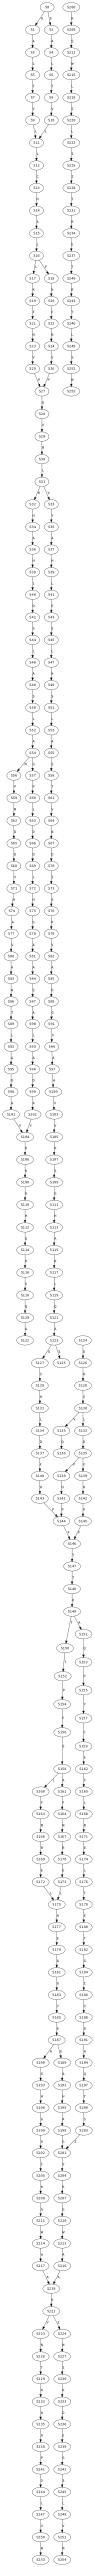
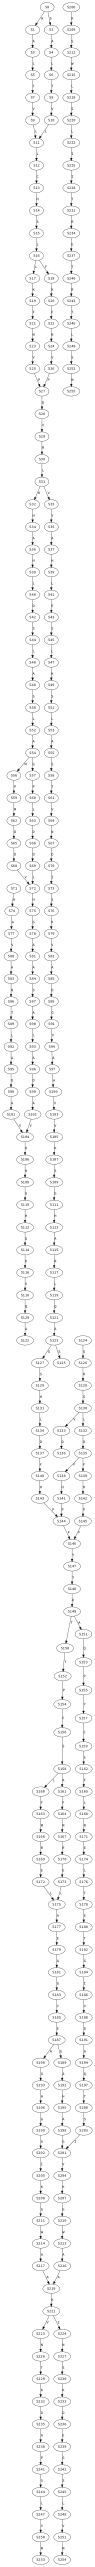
(14, 876) -> (22, 876)
